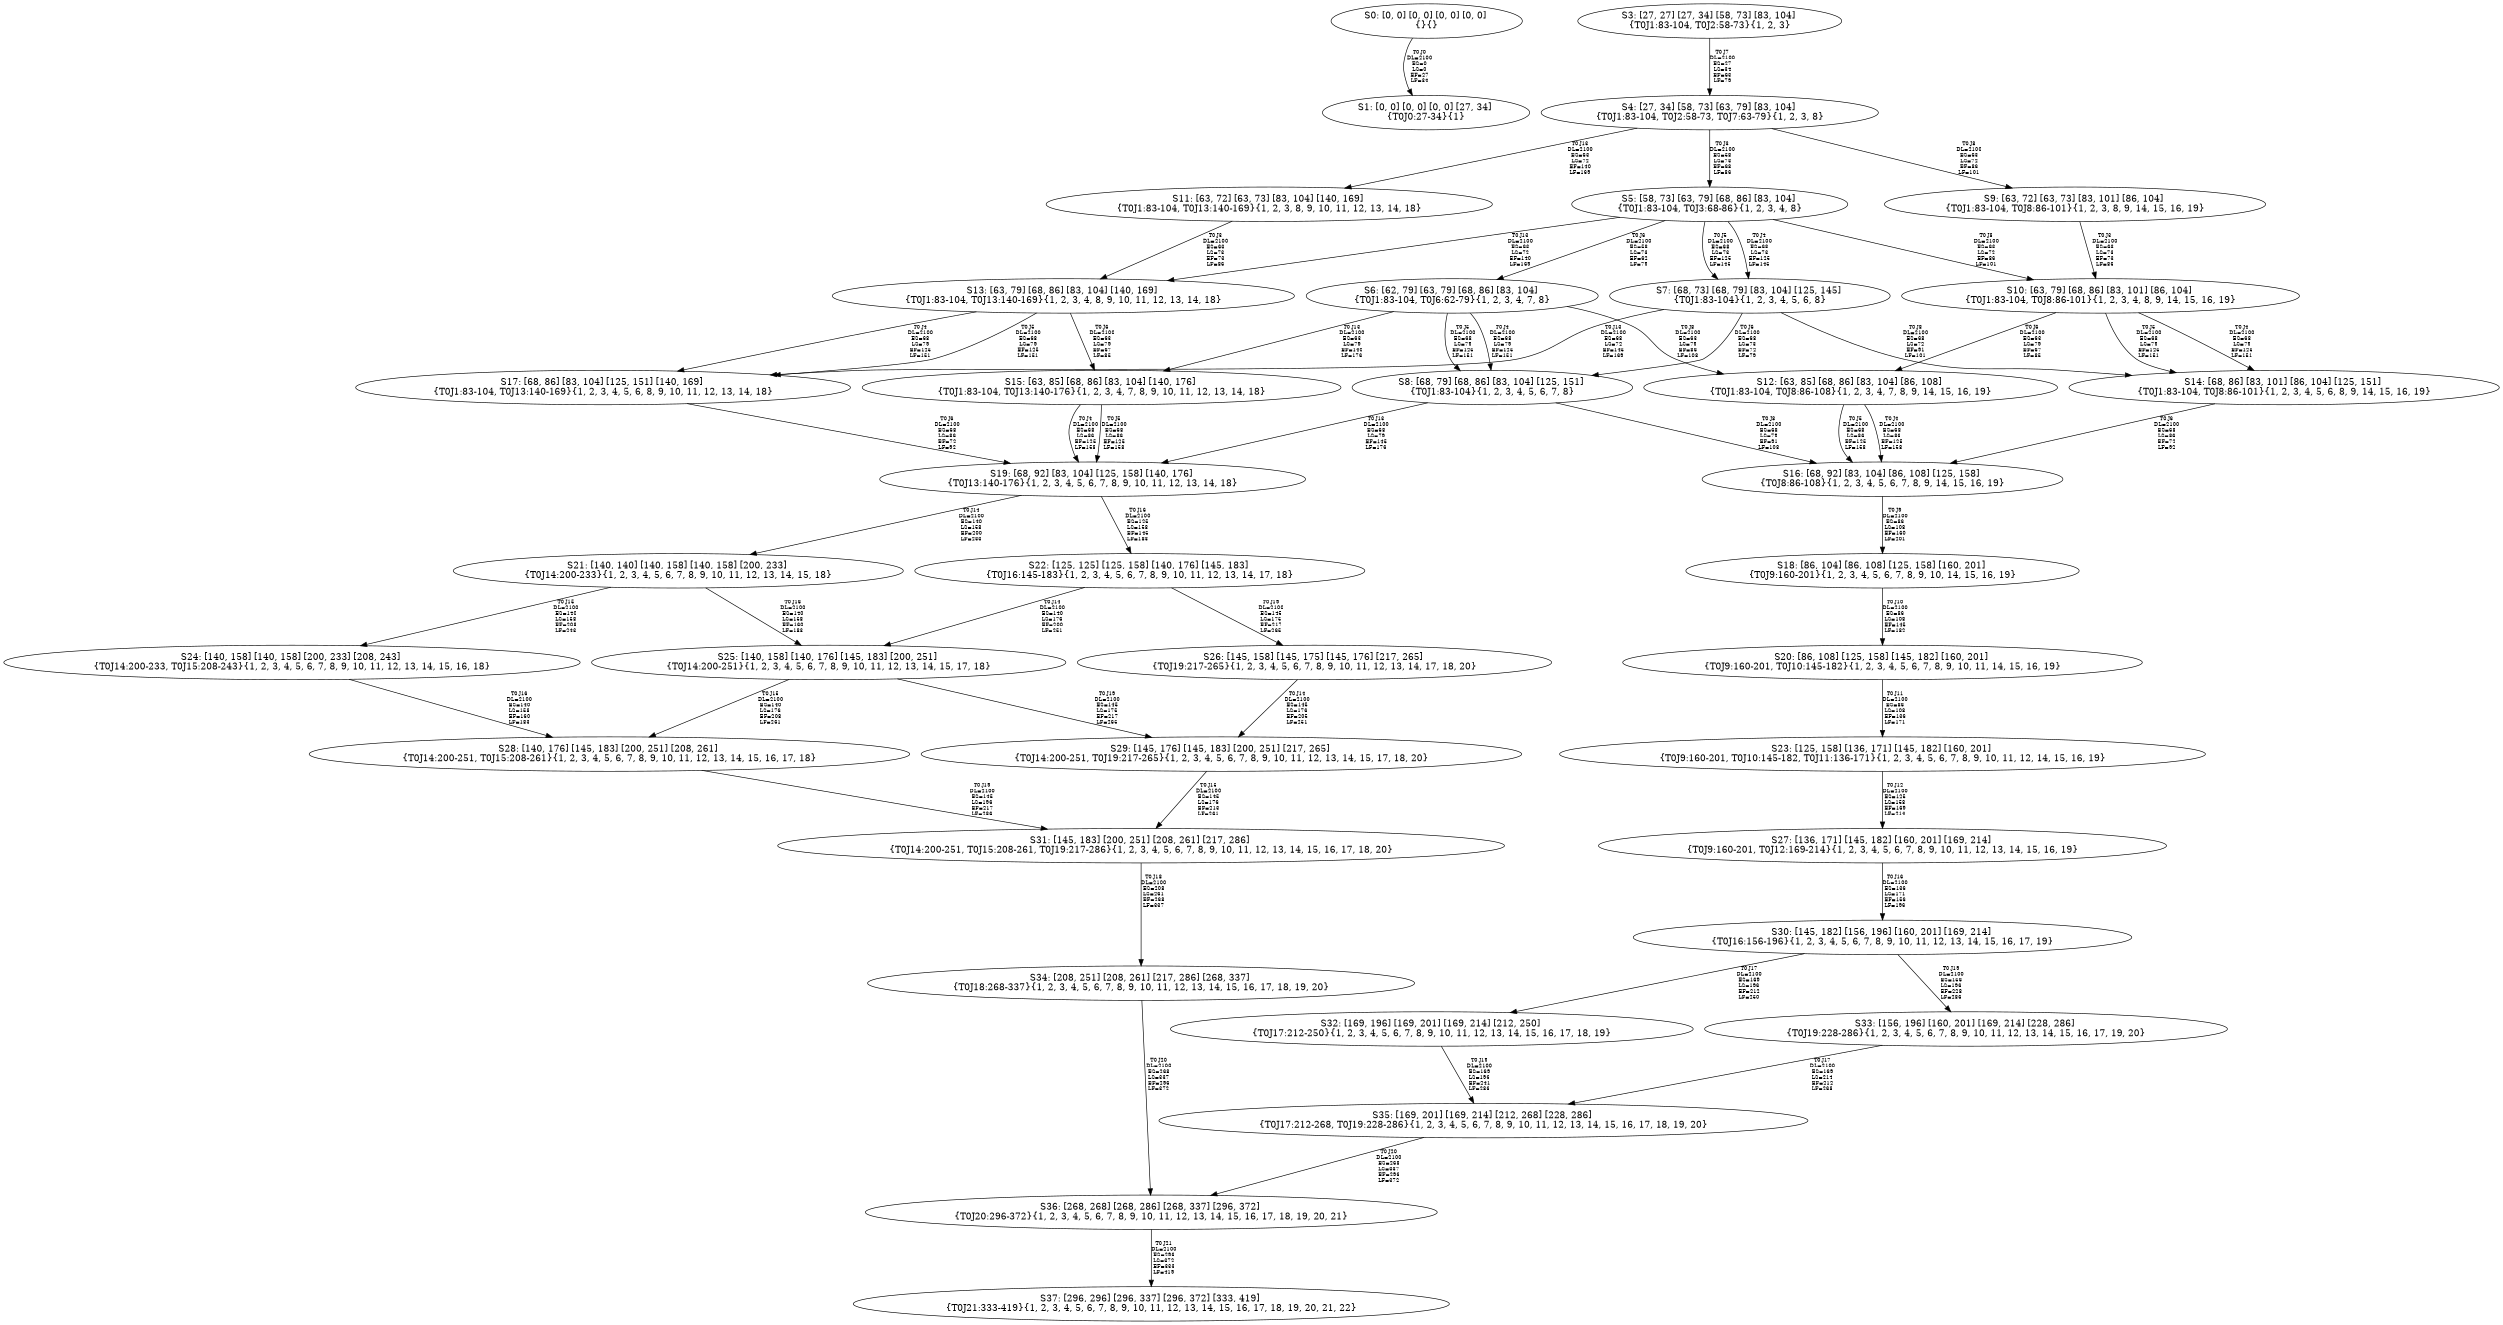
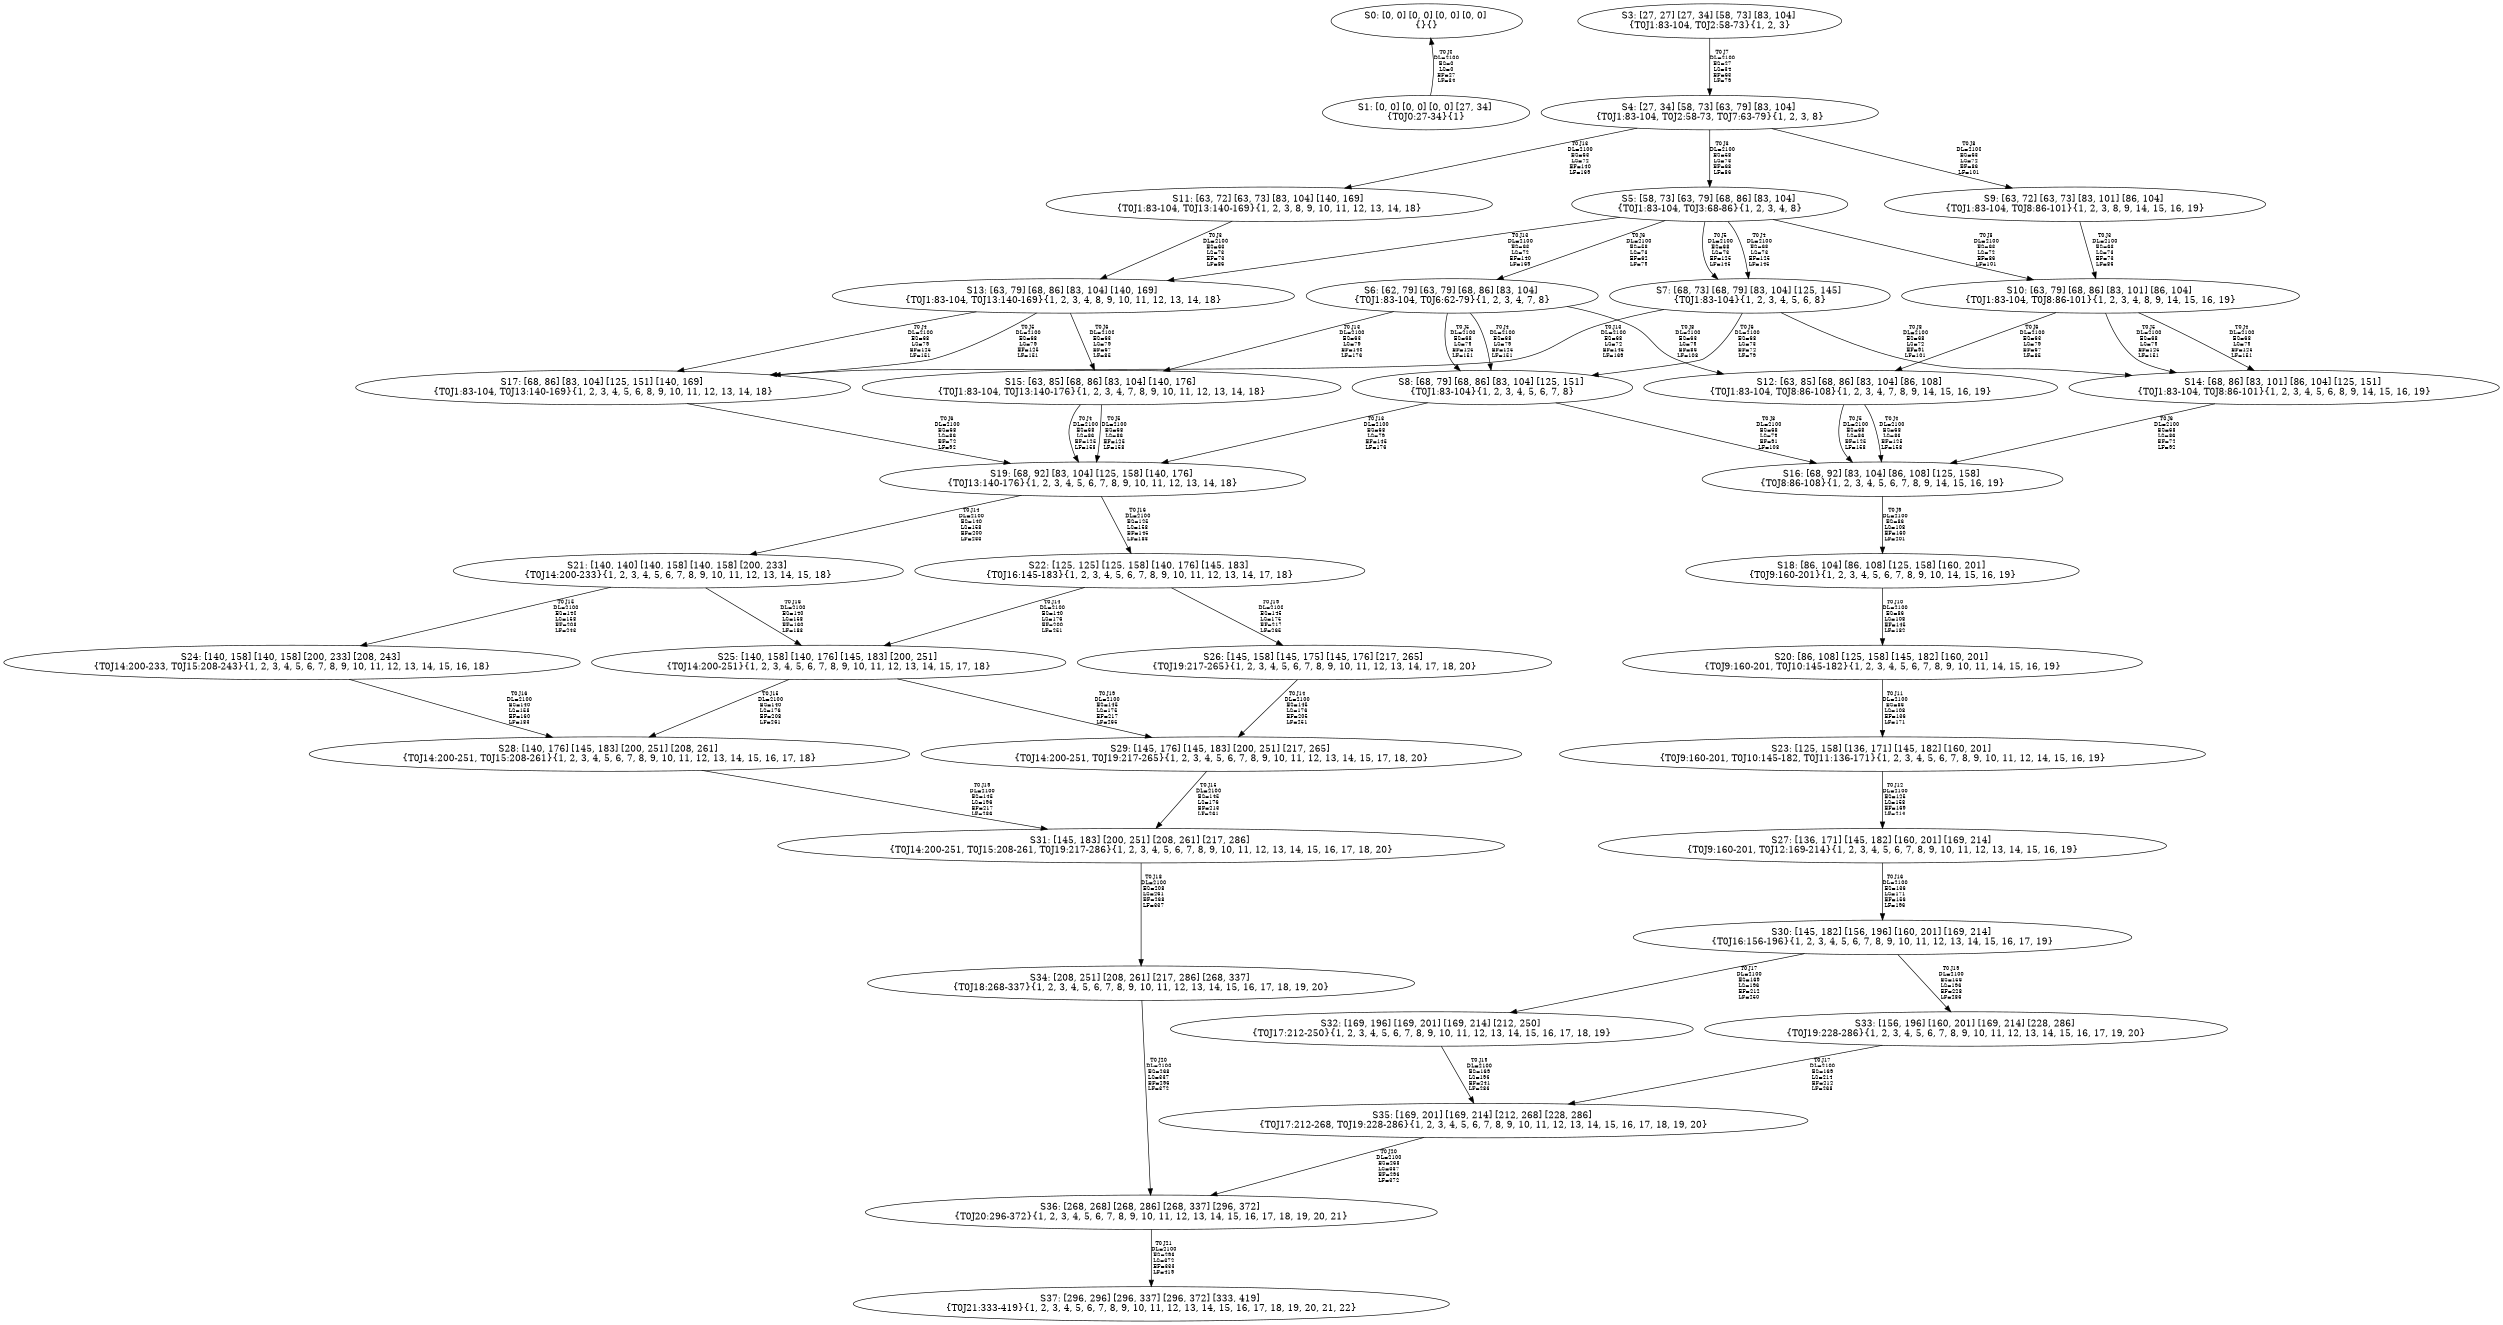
(1404, 63) -> (1434, 70)
